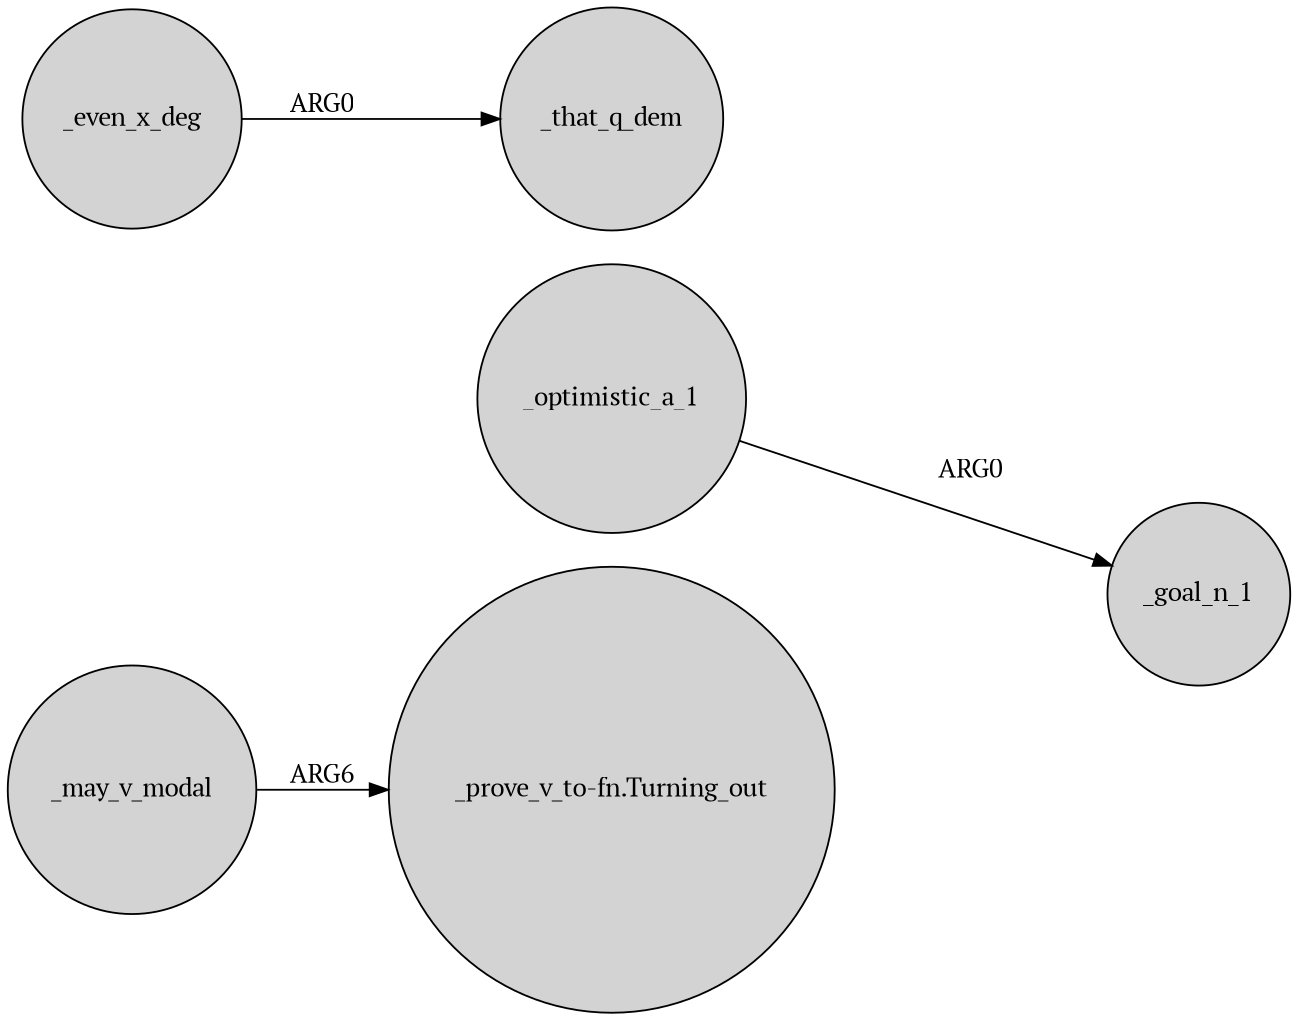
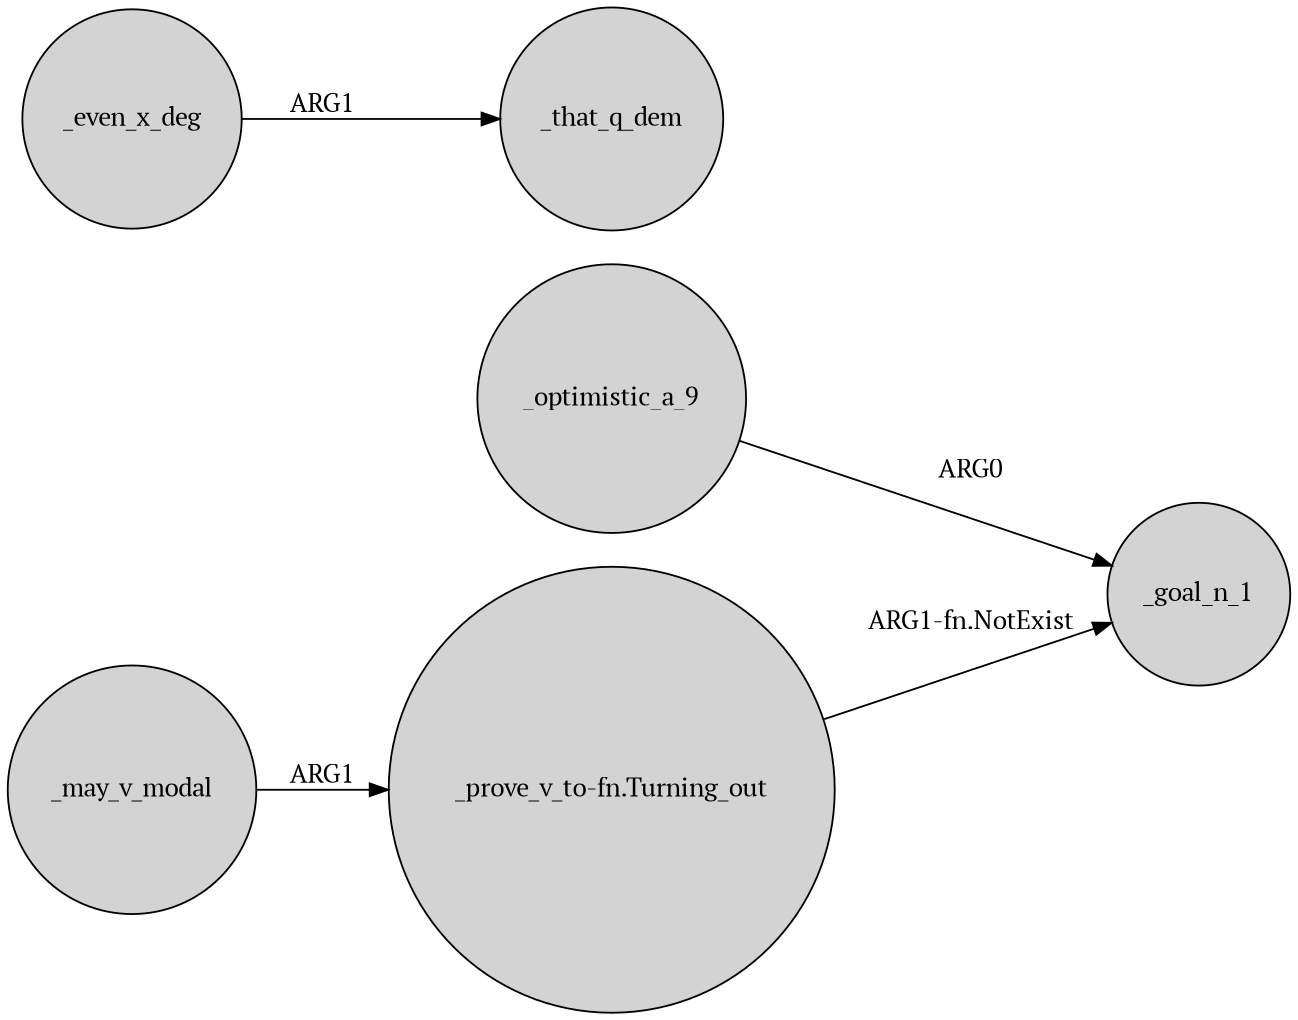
(323, 105) -> (323, 105)
(612, 399) -> (612, 399)
none -> (959, 674)
(323, 776) -> (323, 776)
